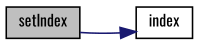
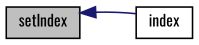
(100, 33) -> (116, 12)
